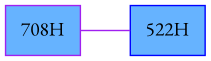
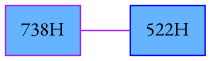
(43, 30) -> (43, 30)
